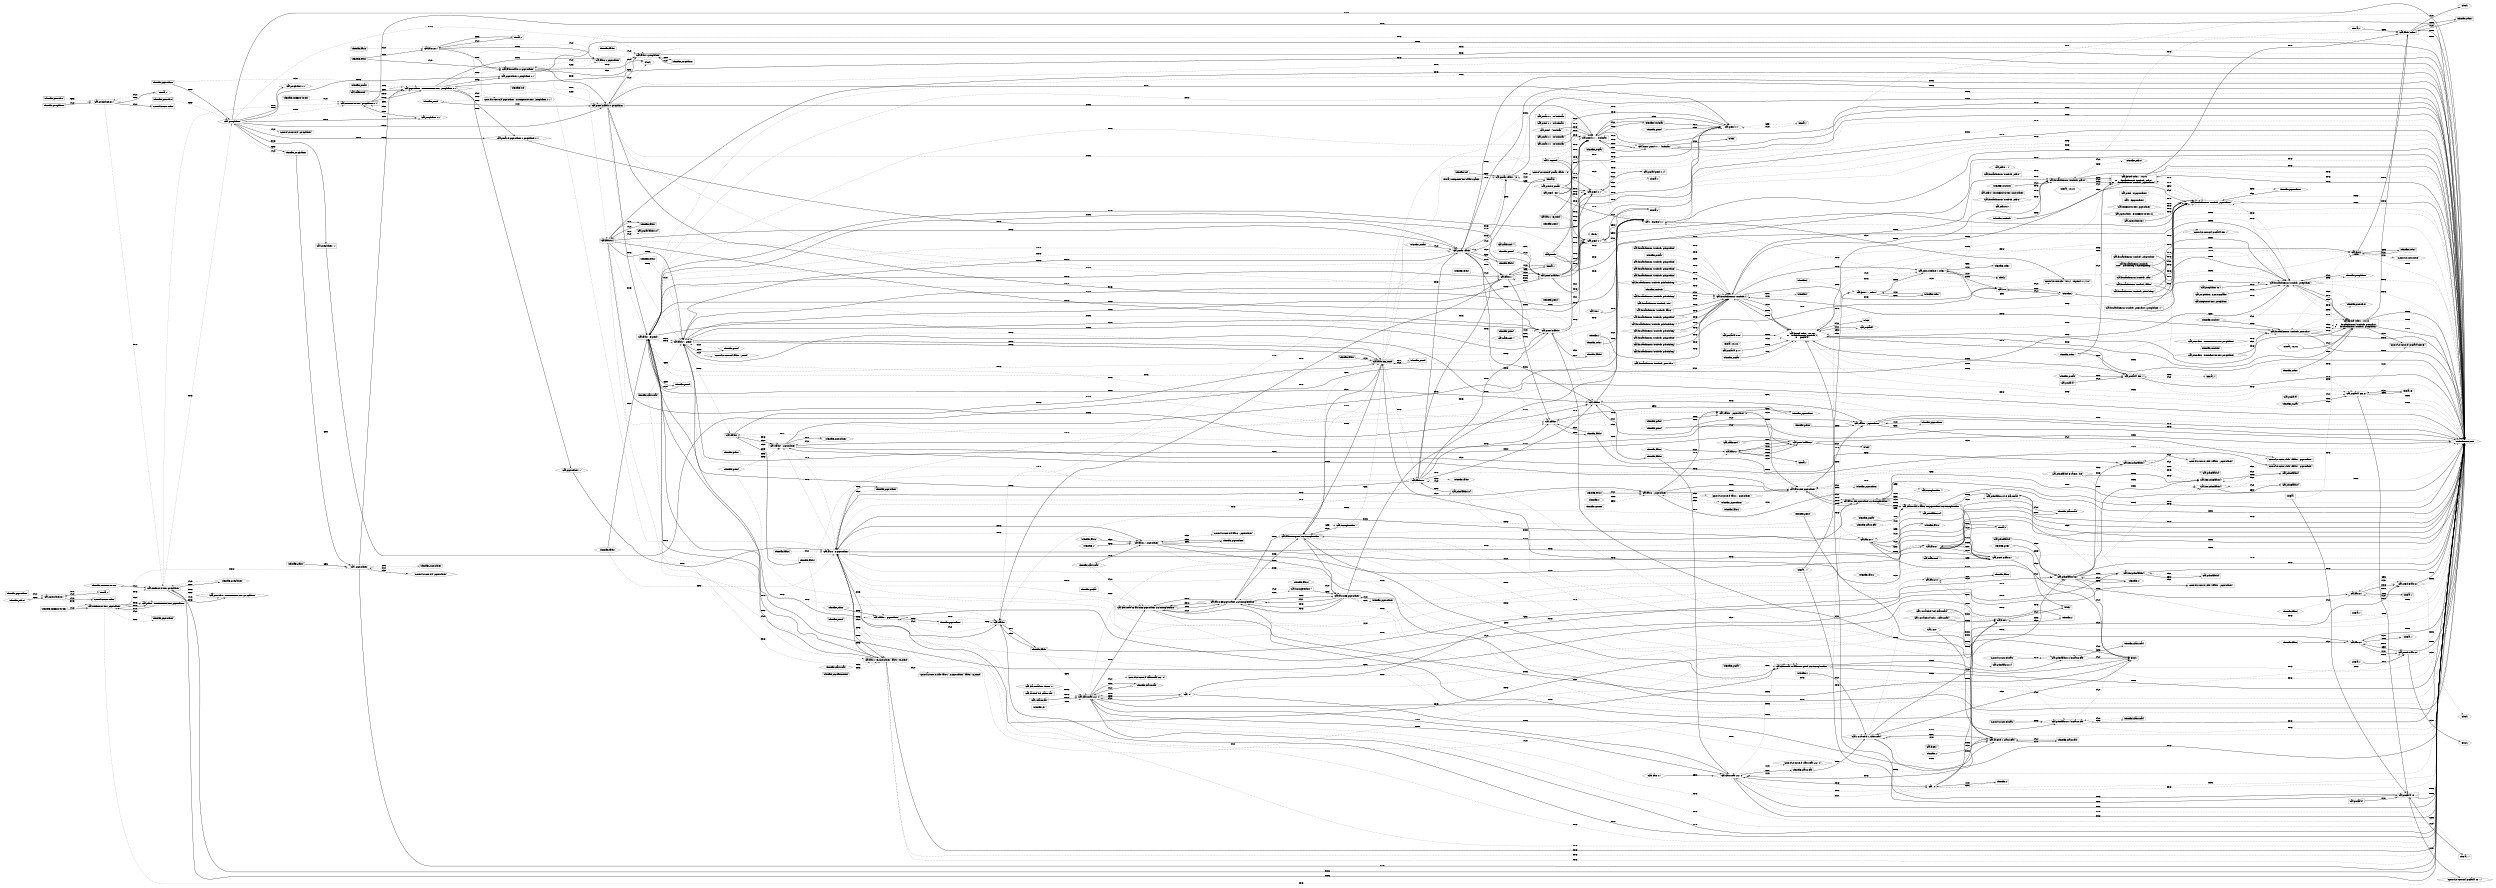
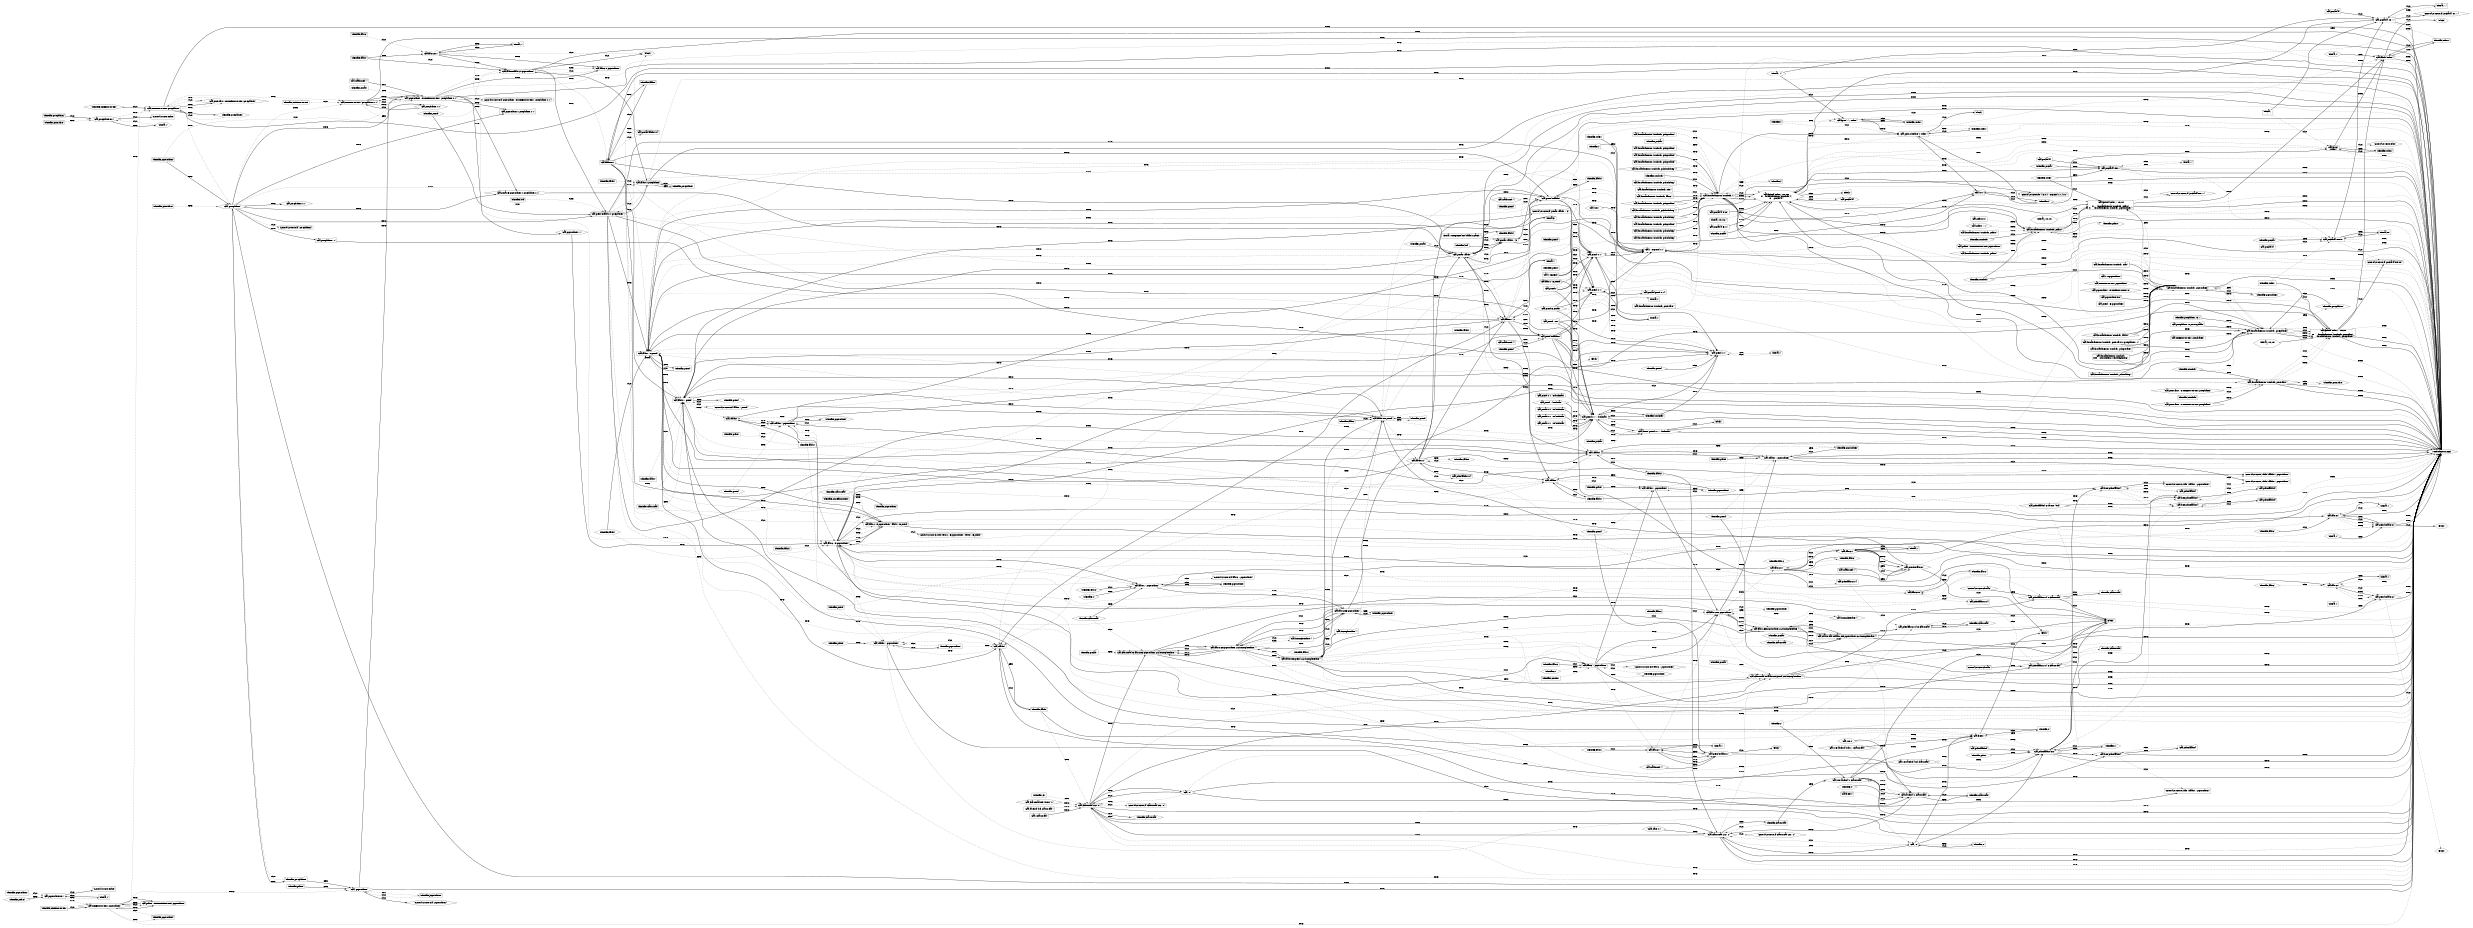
(2211, 288) -> (2188, 318)
(1968, 644) -> none
